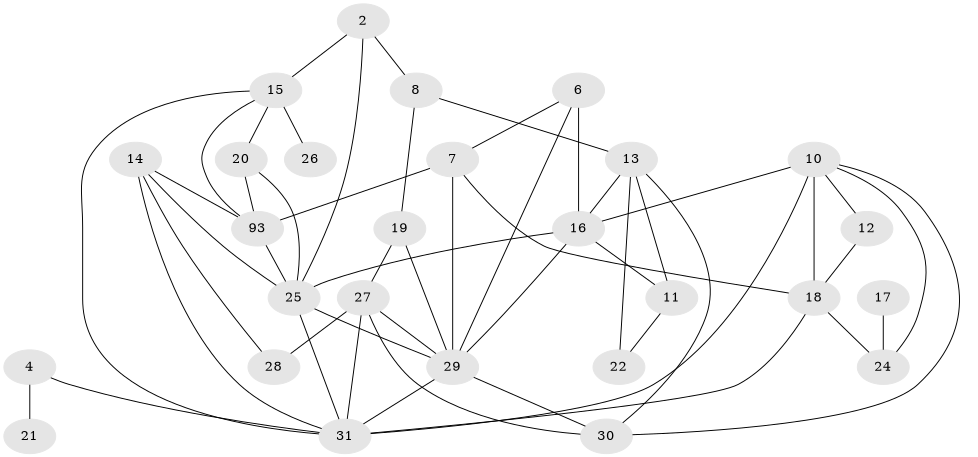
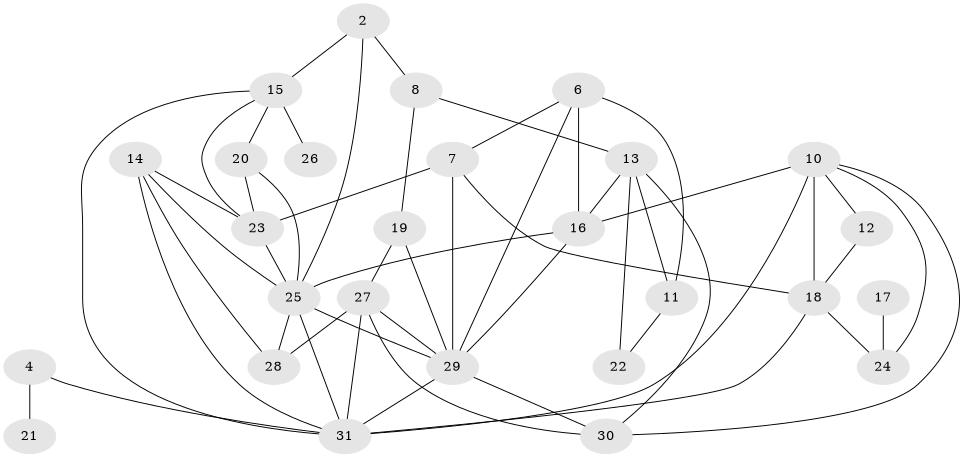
(258, 229) -> (258, 229)
(616, 257) -> (678, 171)
none -> (284, 333)
